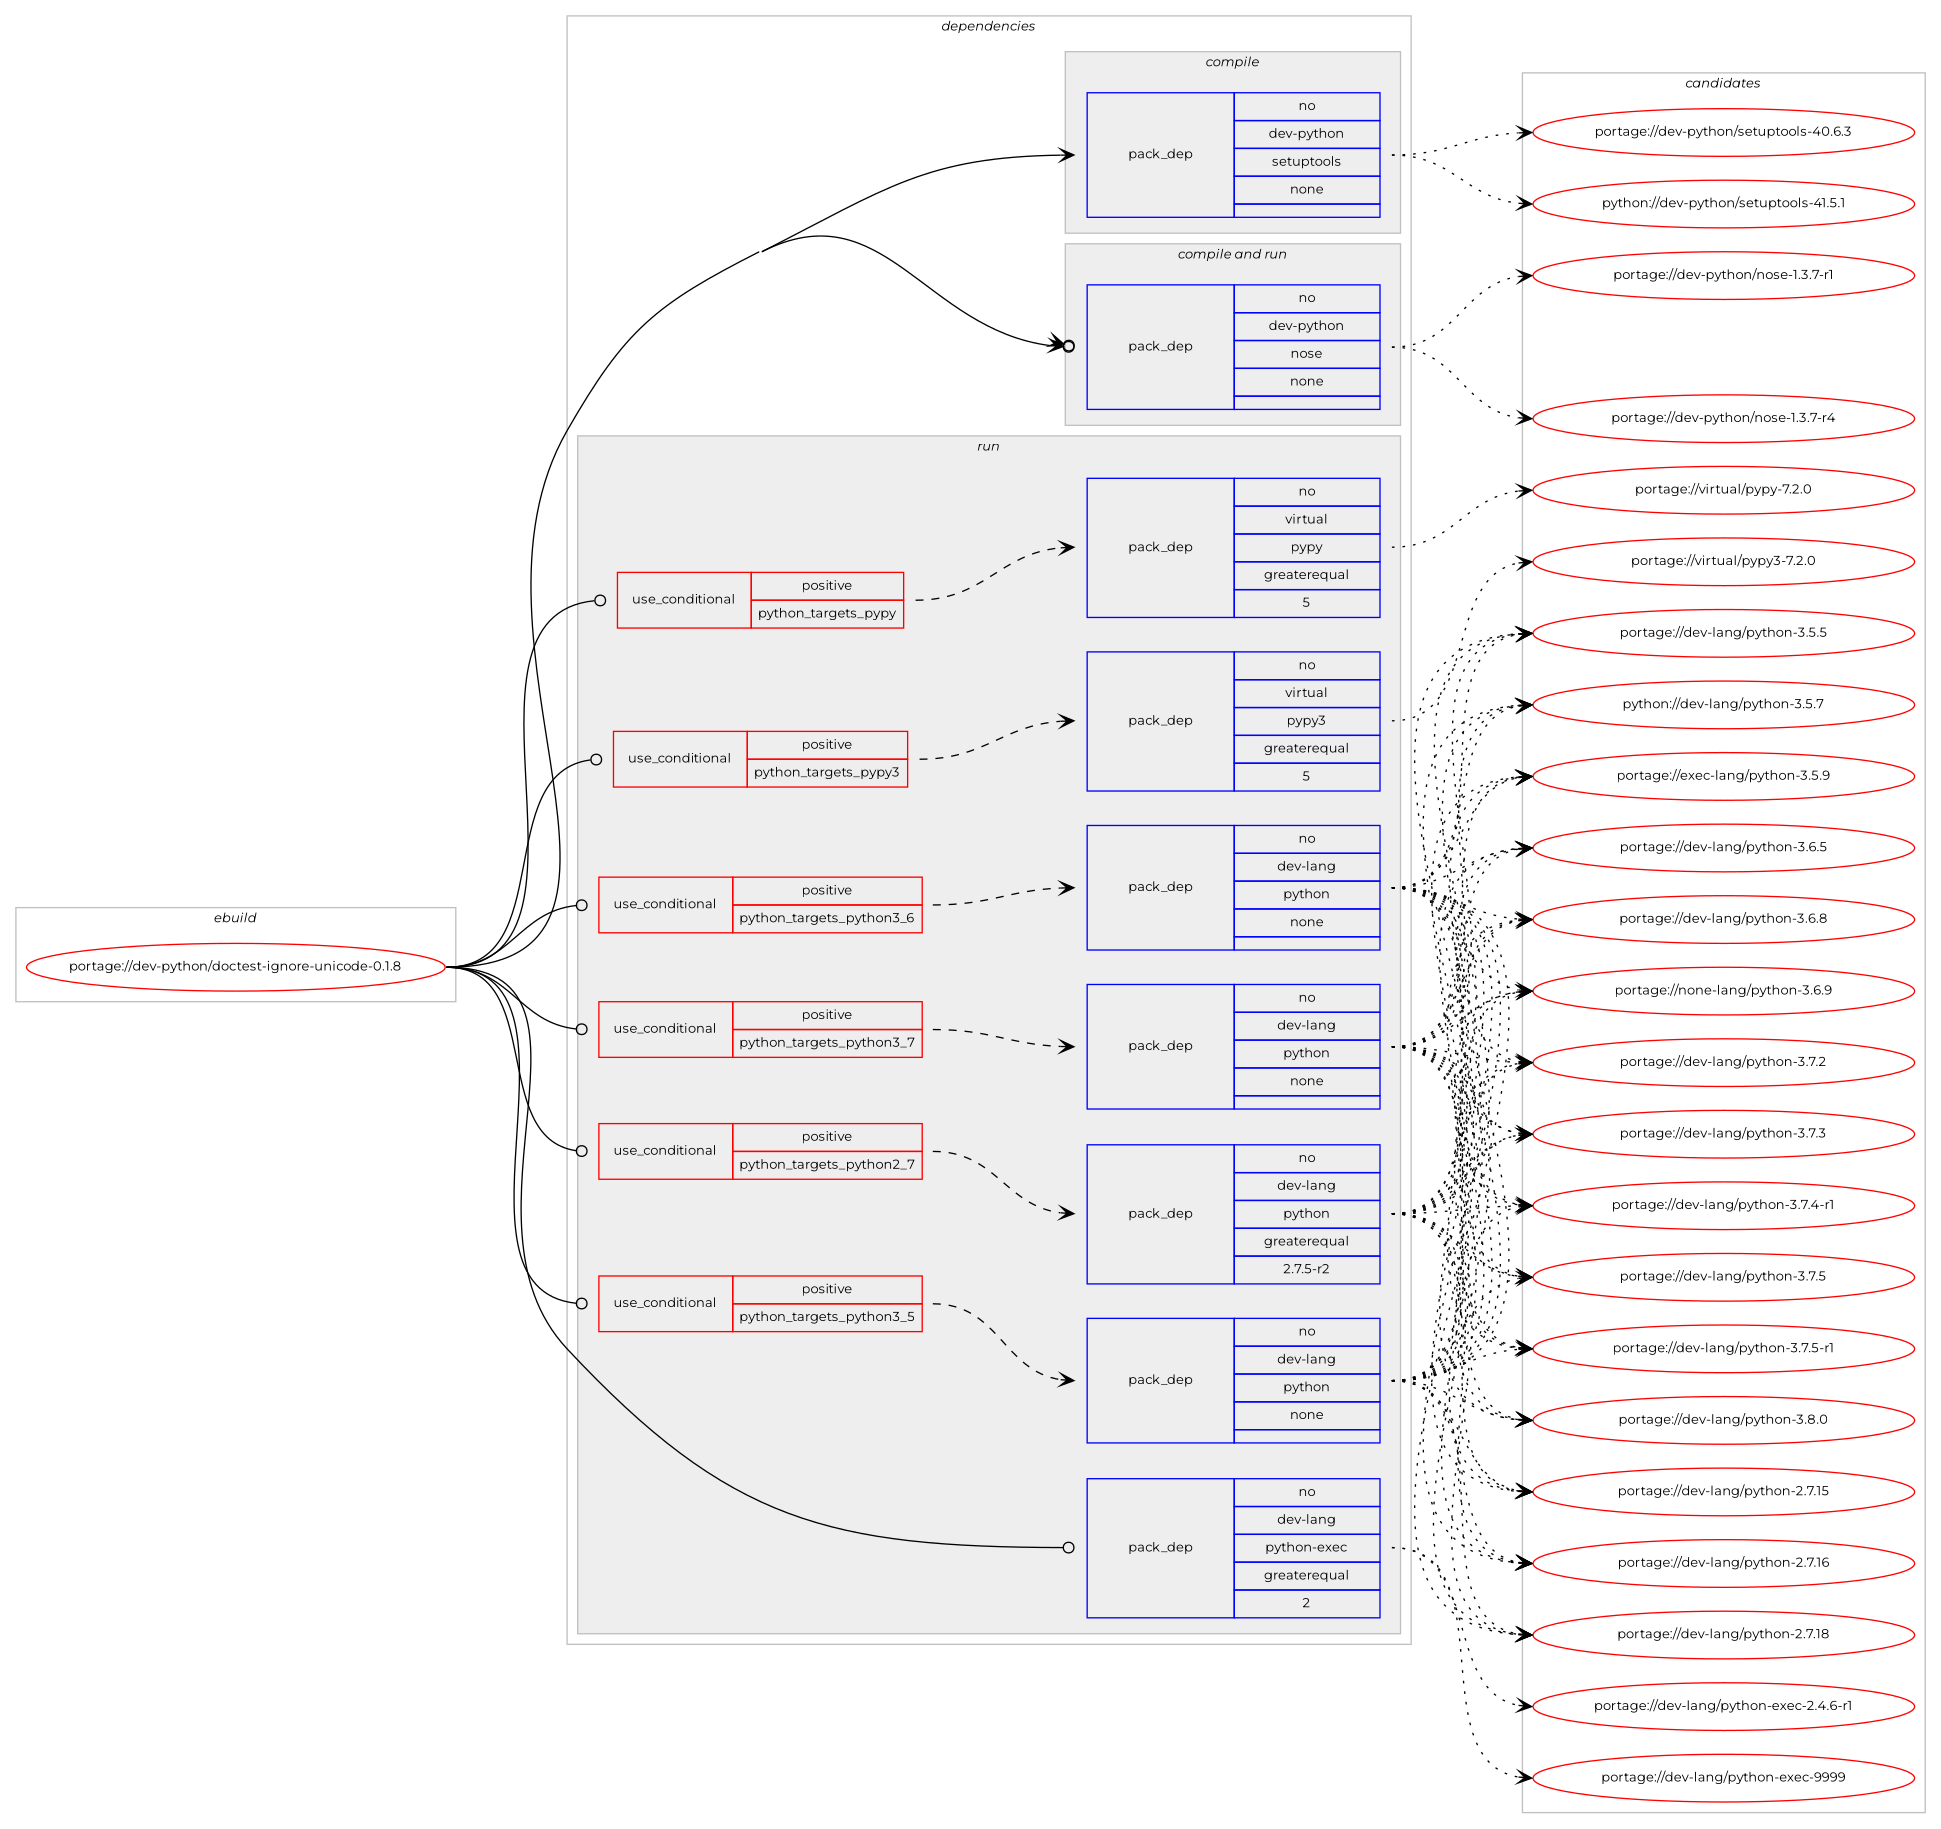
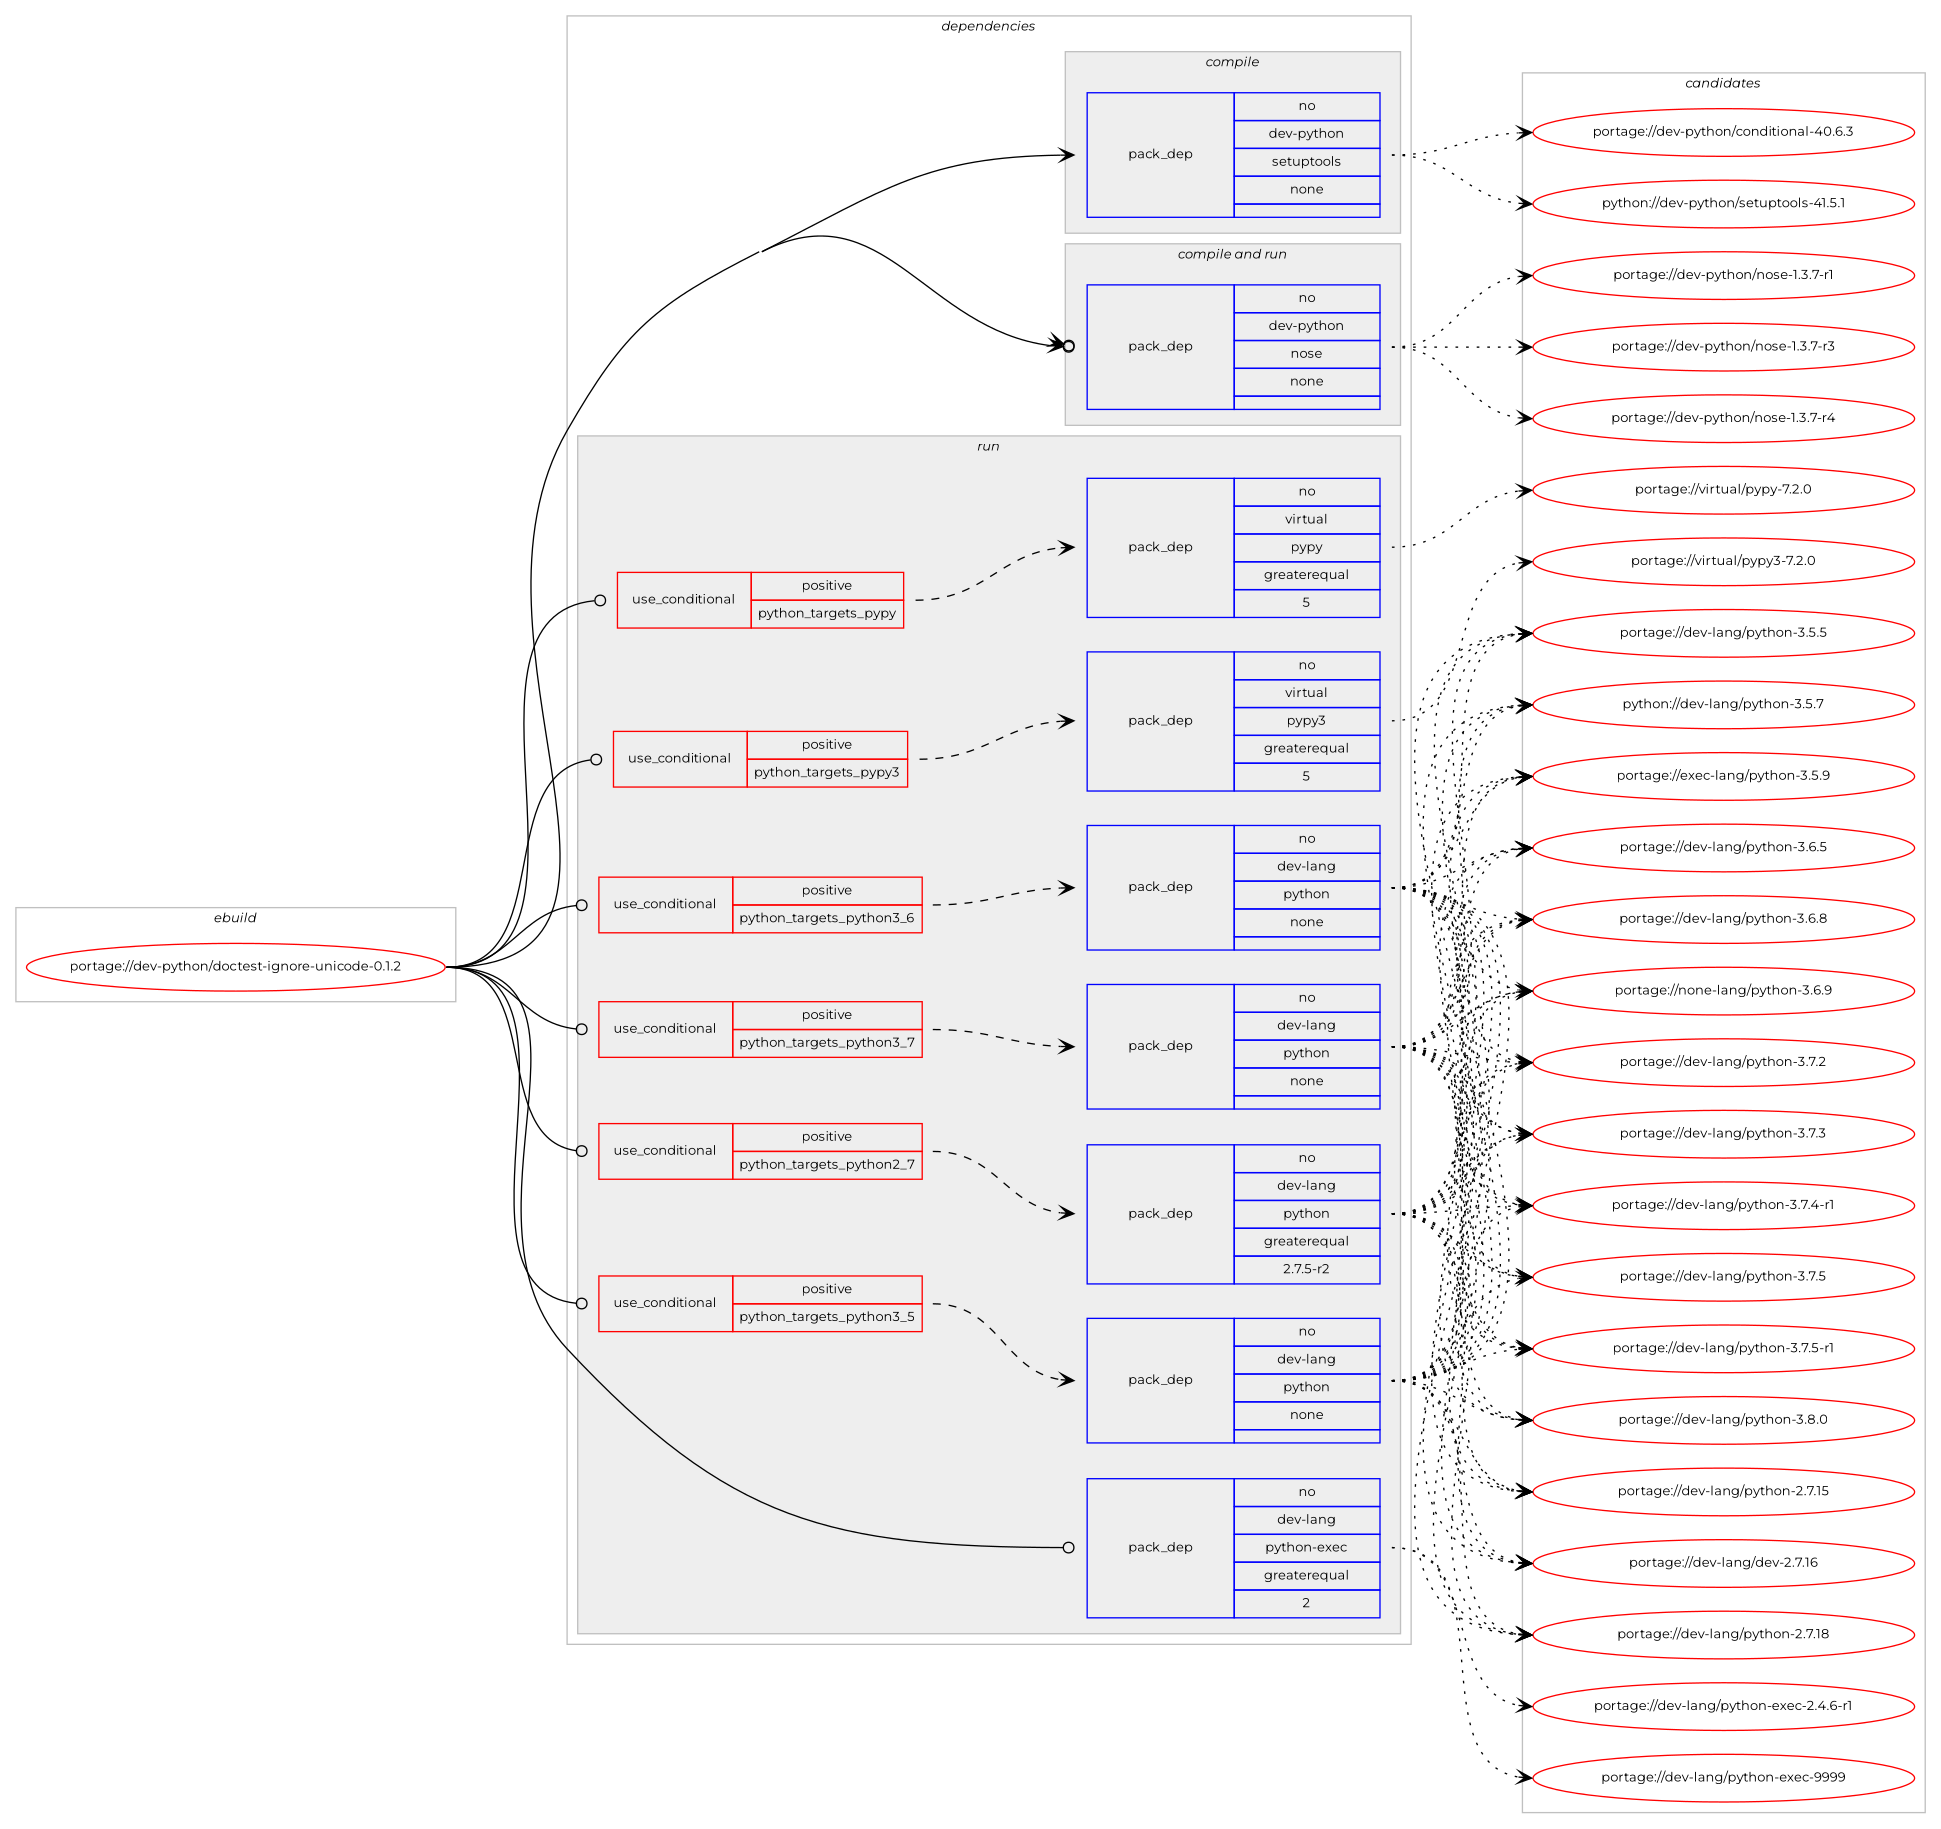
(1724, 133) -> (1724, 133)
none -> (1724, 347)
(236, 967) -> (236, 967)
(1724, 1564) -> (1724, 1564)
